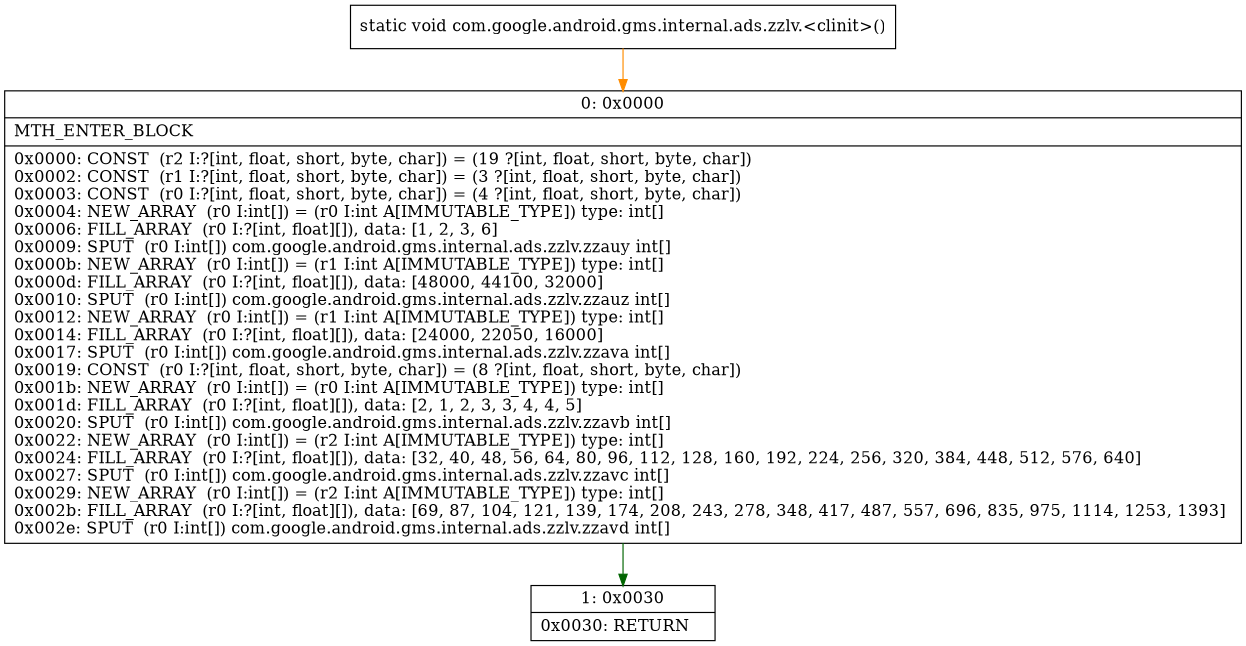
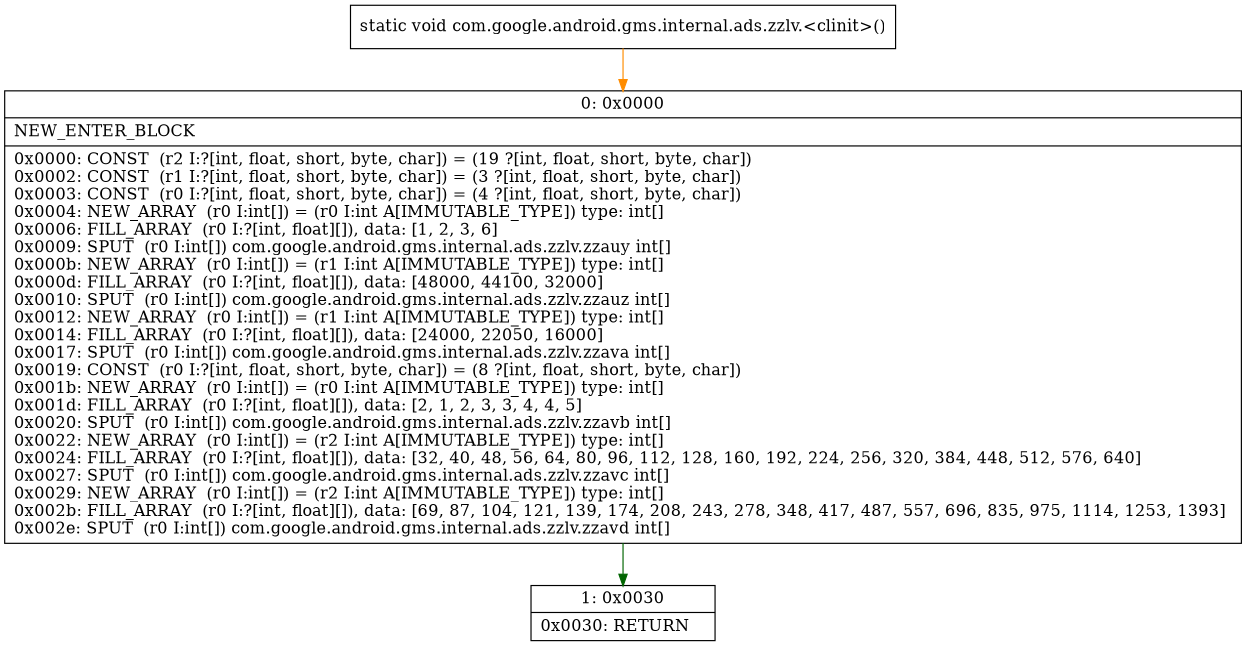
(104, 131) -> (105, 131)
